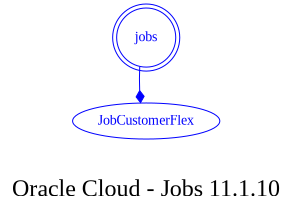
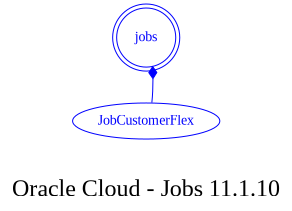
(139, 79) -> (153, 91)
